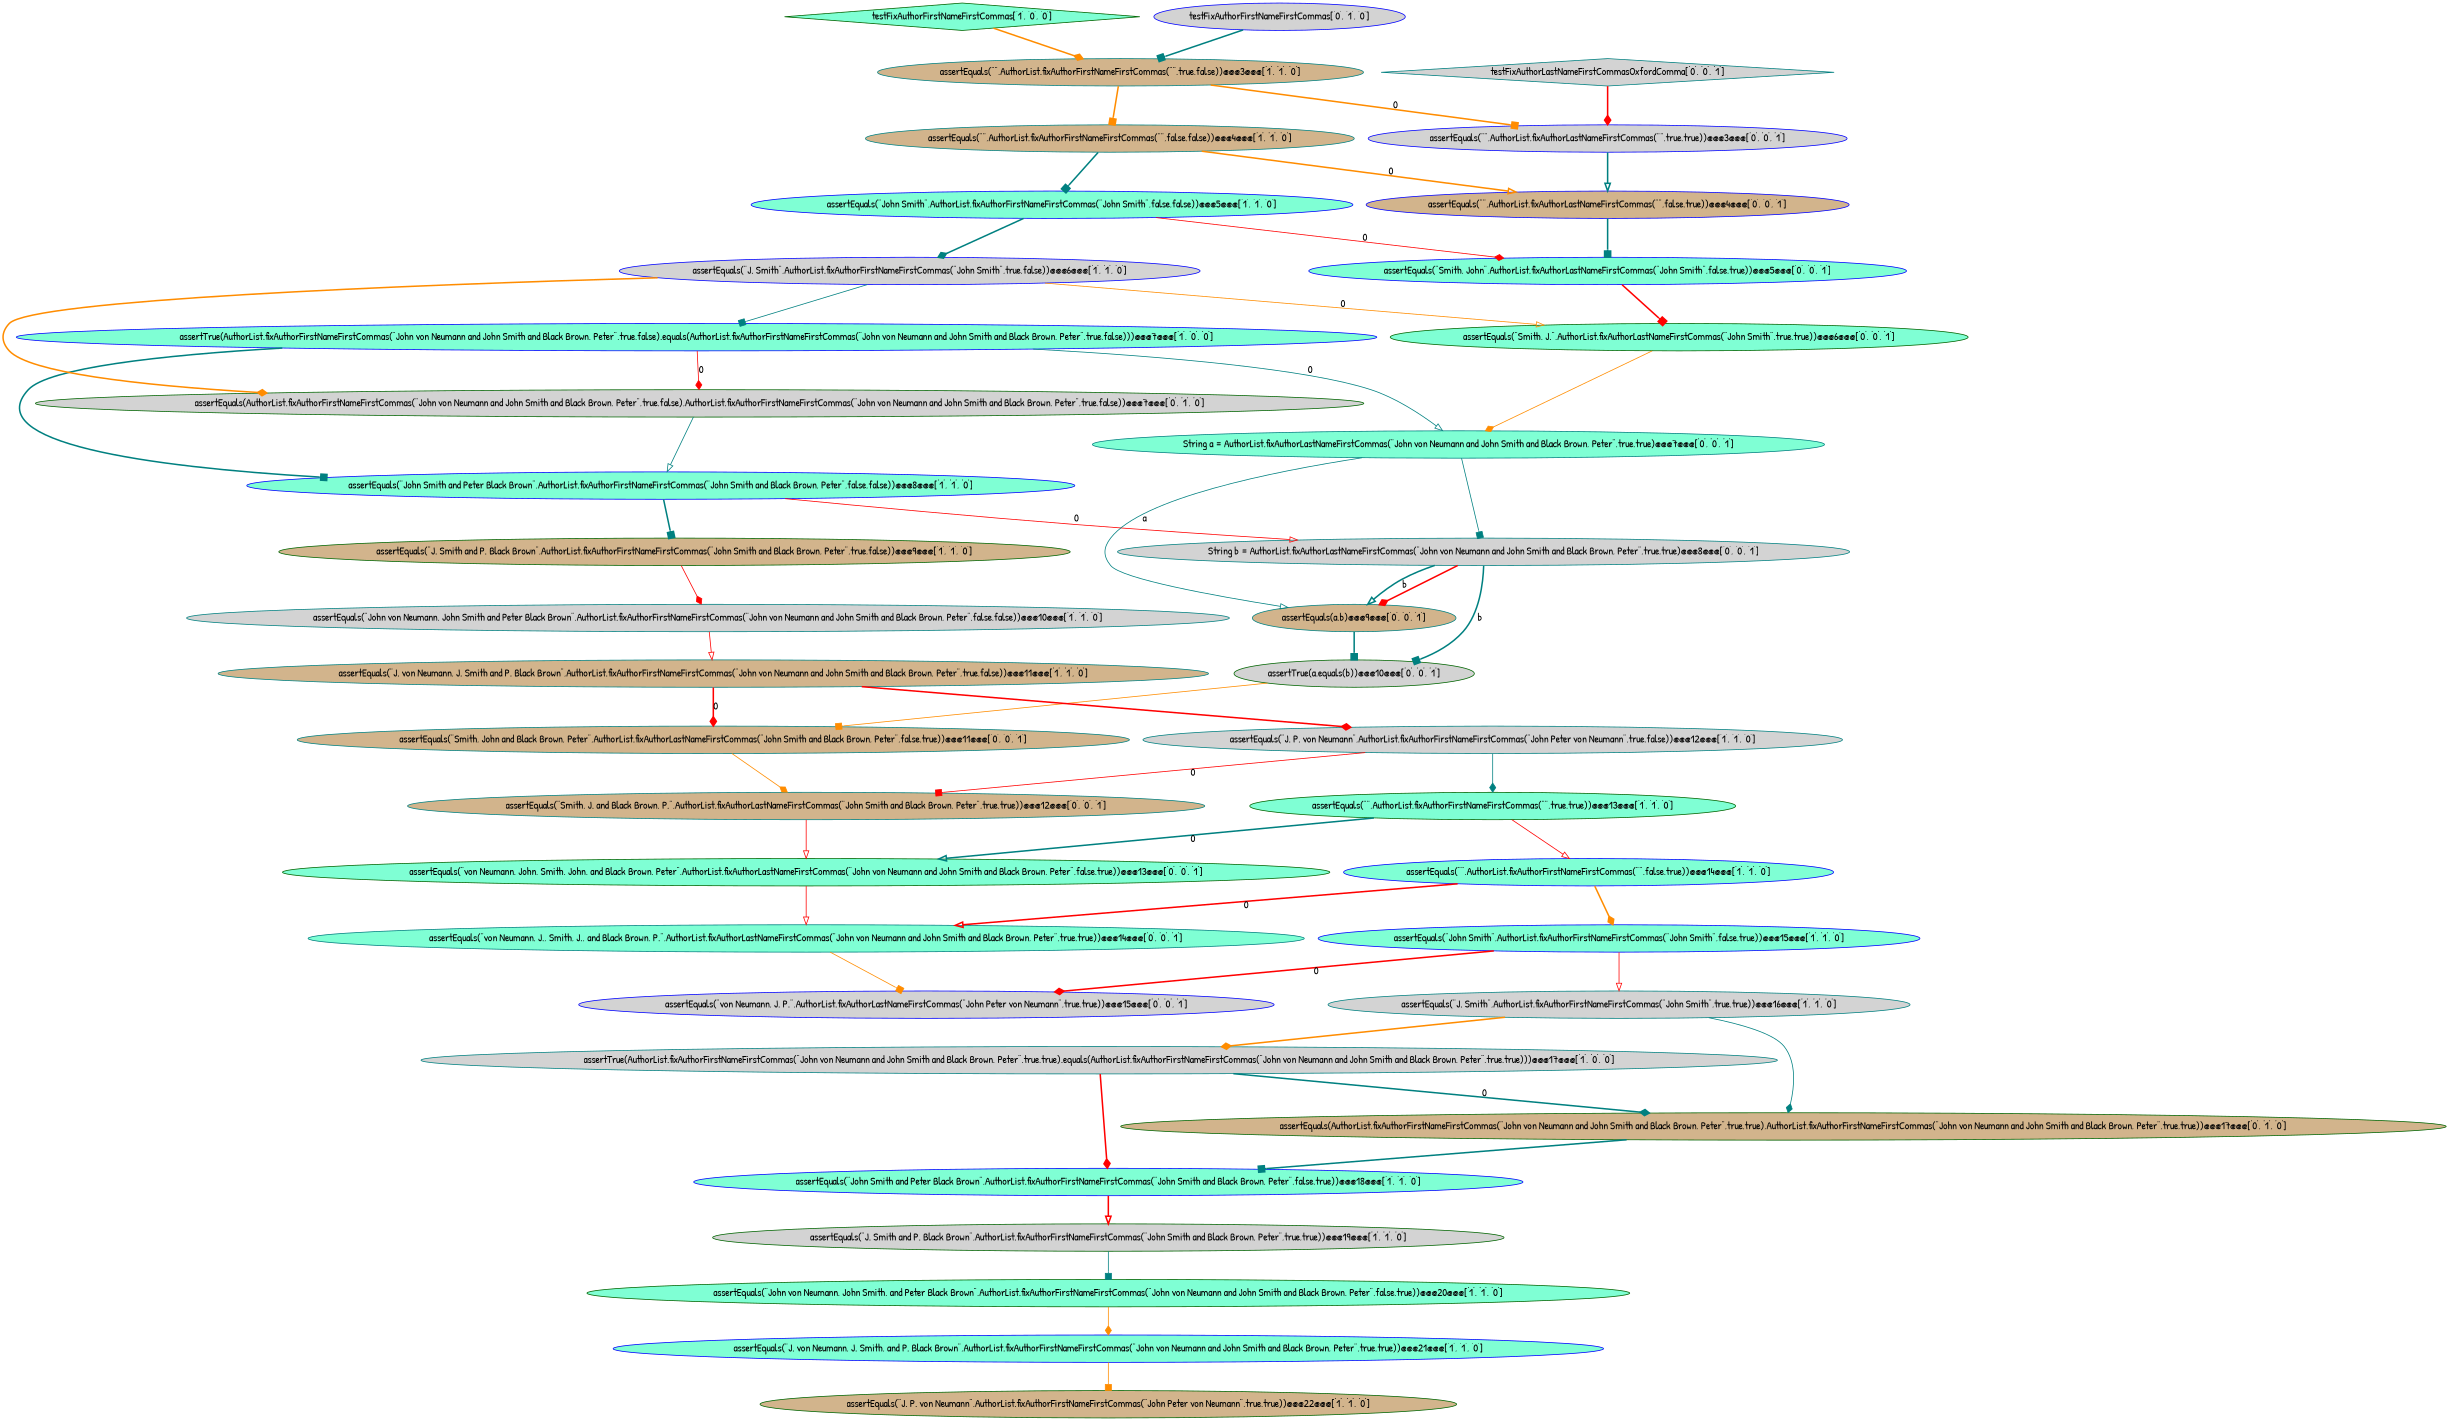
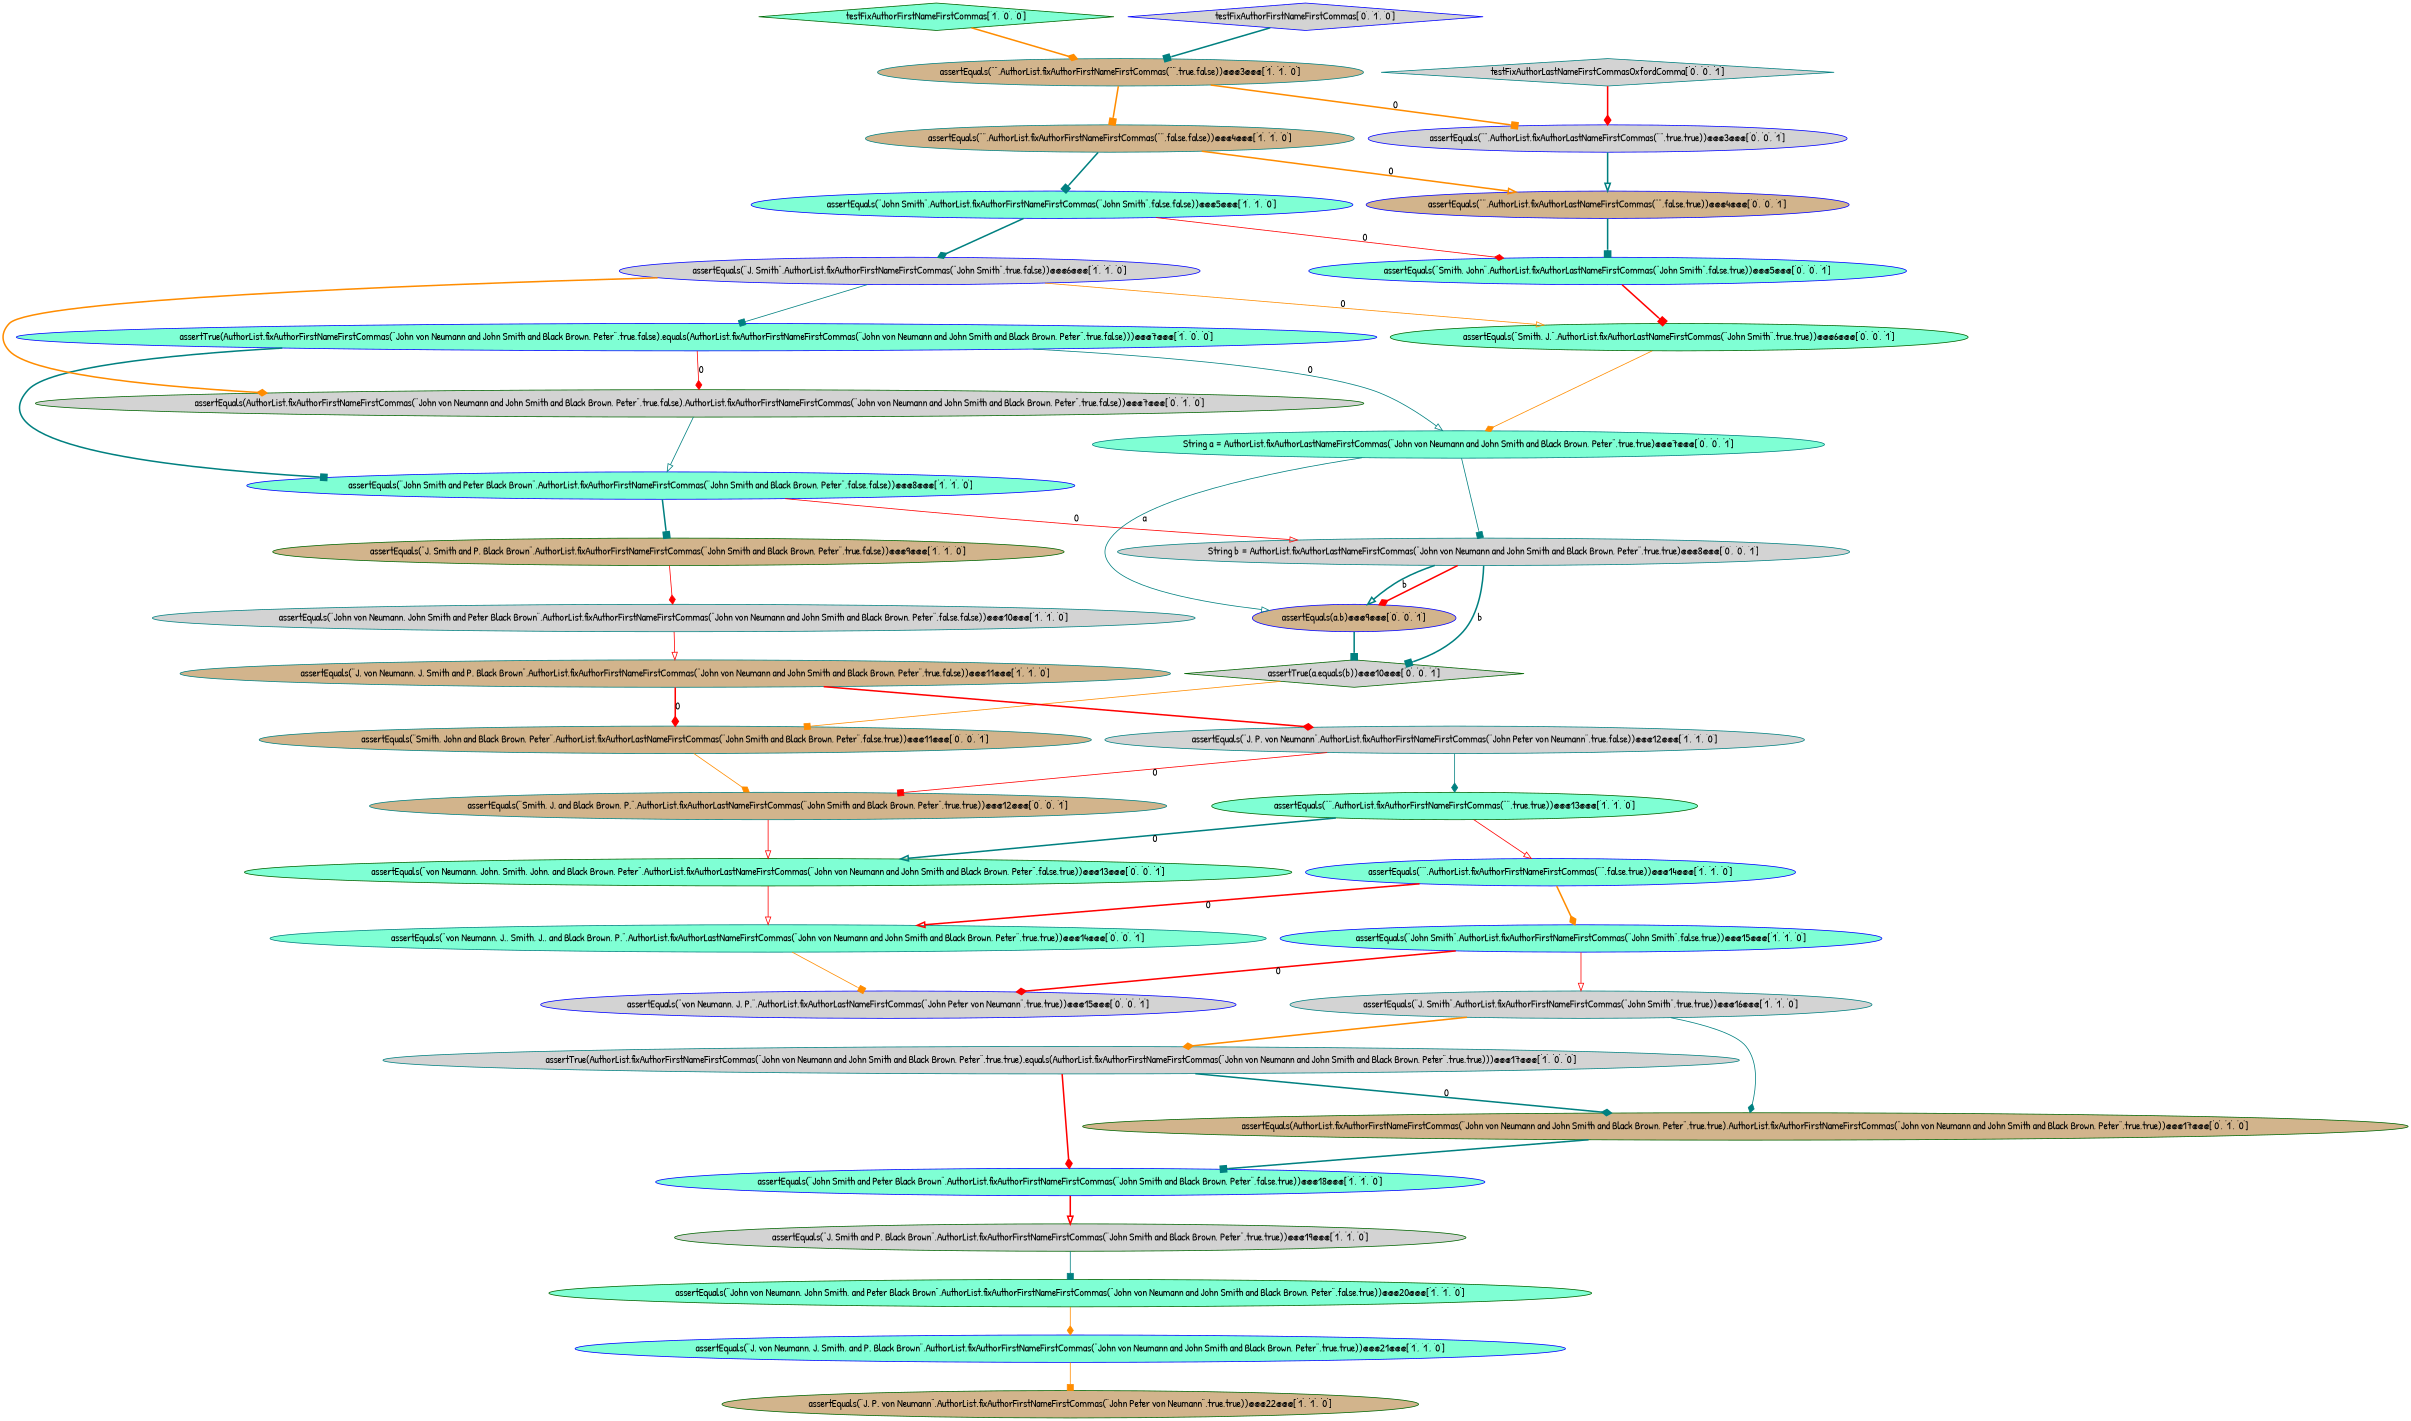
(1280, 17) -> (1305, 17)
(1354, 618) -> (1354, 618)
(1354, 674) -> (1354, 674)
